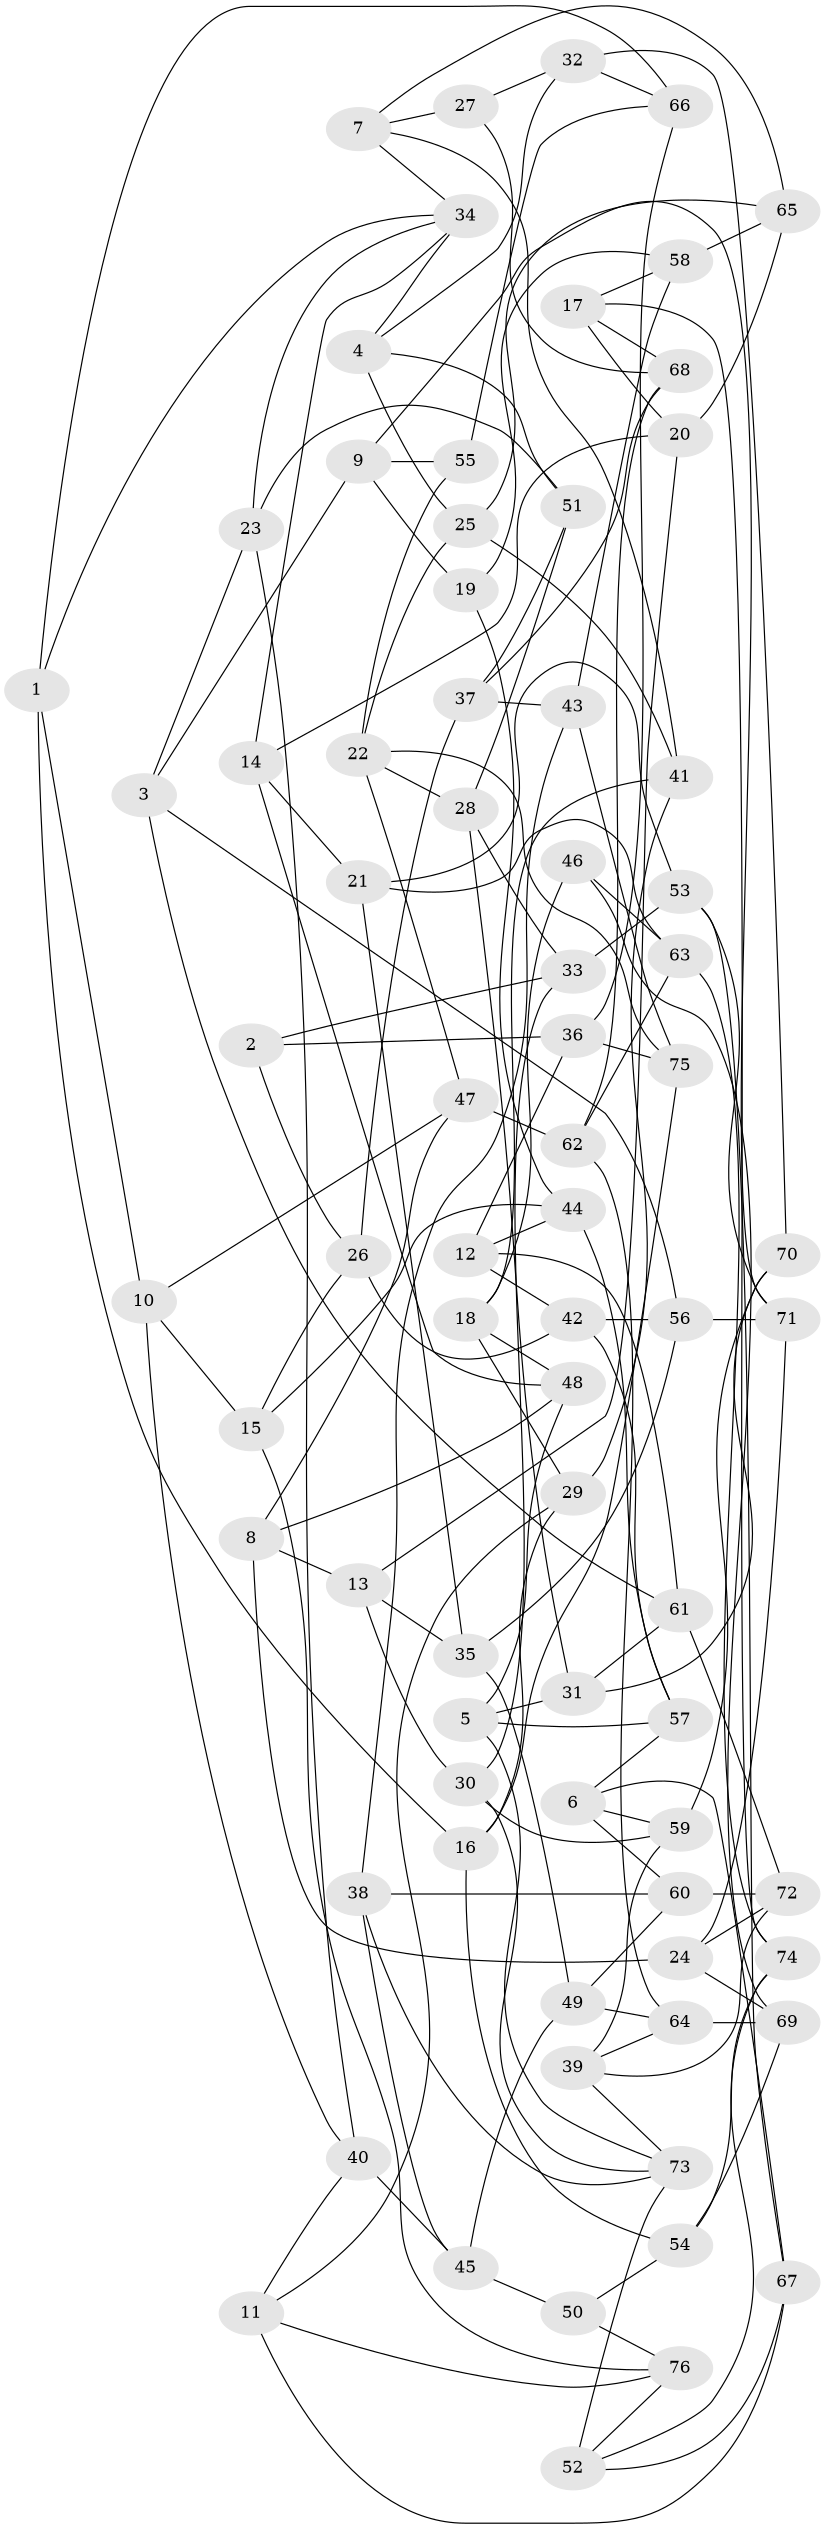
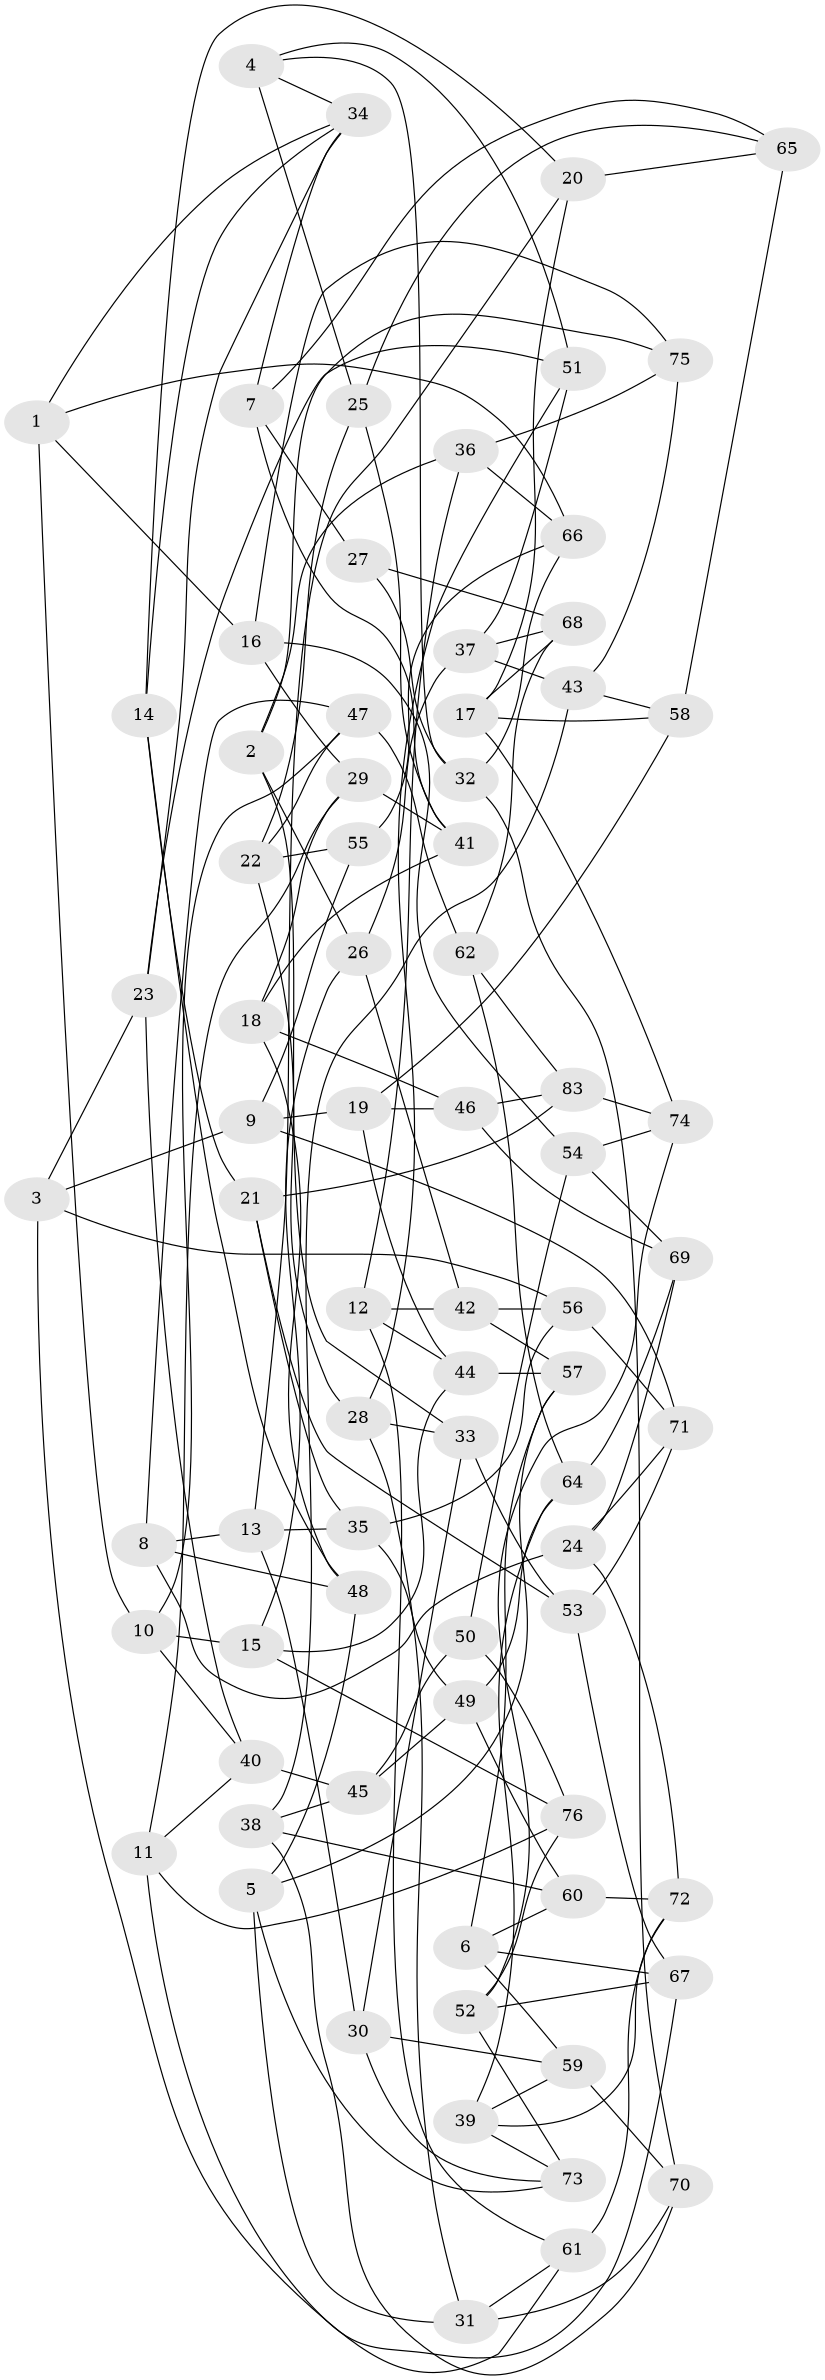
(537, 888) -> (302, 433)
(680, 956) -> (573, 1090)
none -> (421, 1109)
(464, 2106) -> (362, 2266)
